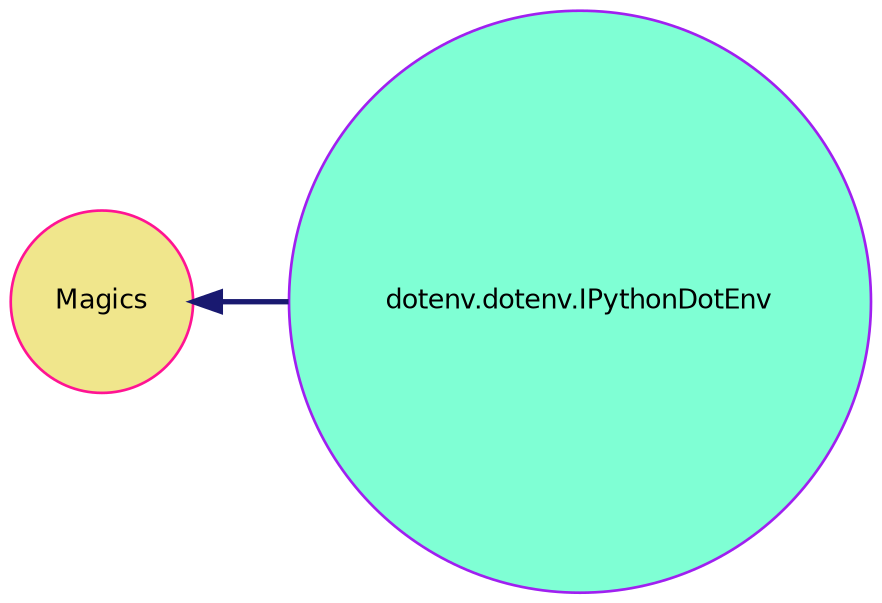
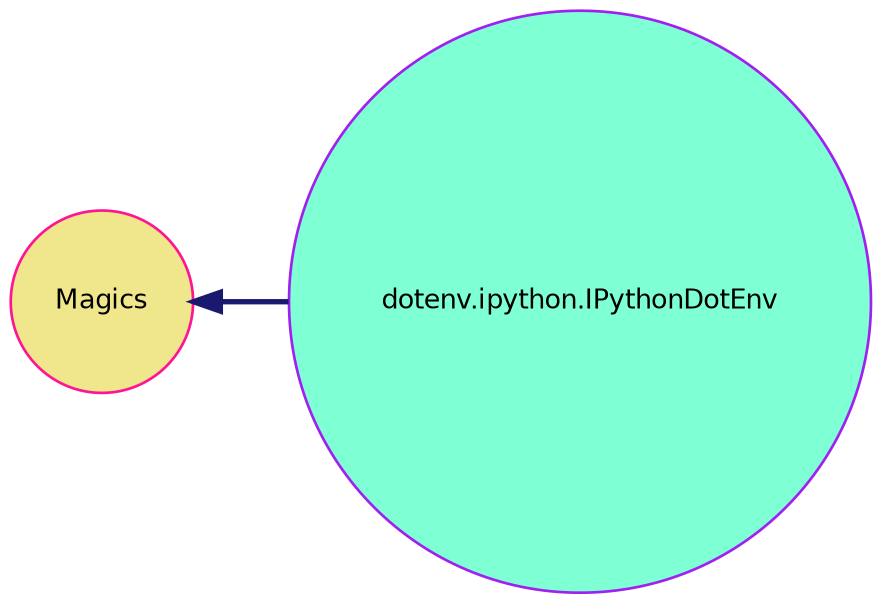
(580, 302) -> (580, 302)
